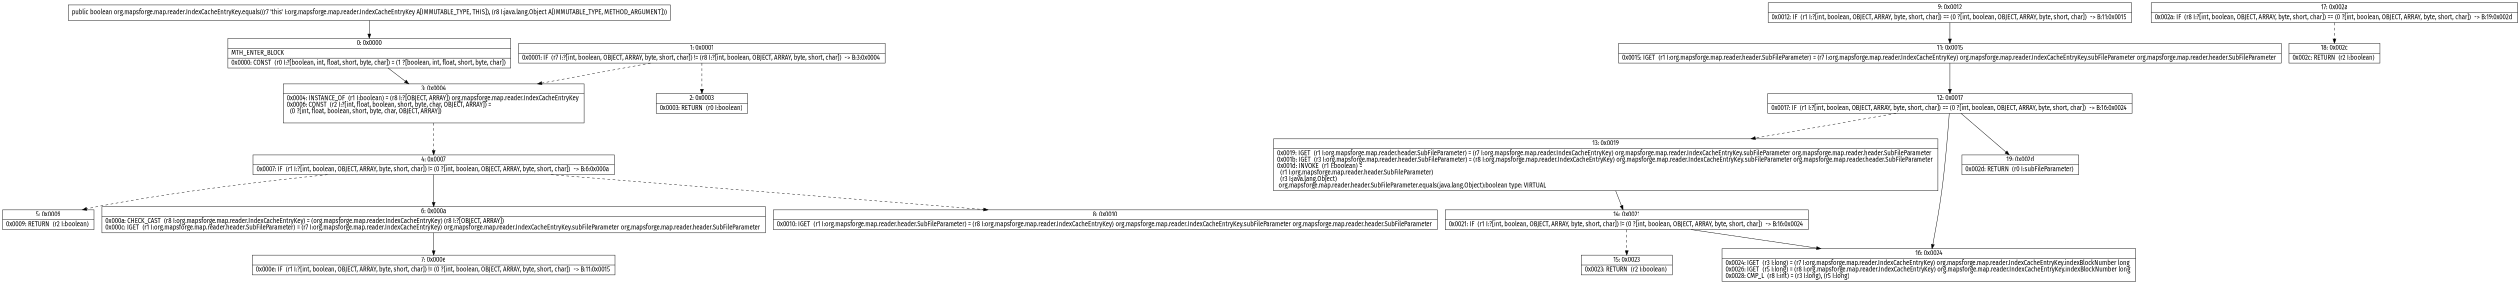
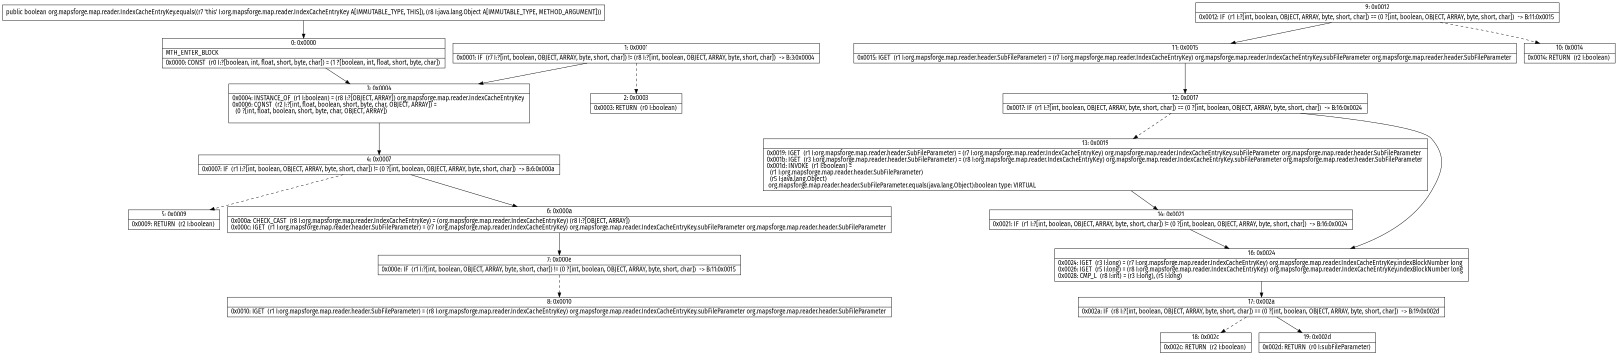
none -> (1570, 53)
(596, 73) -> (535, 73)
(1983, 133) -> (1288, 324)
(434, 137) -> (379, 137)
(1307, 179) -> (797, 179)
(767, 192) -> (559, 284)
(1627, 265) -> none
none -> (1262, 287)
